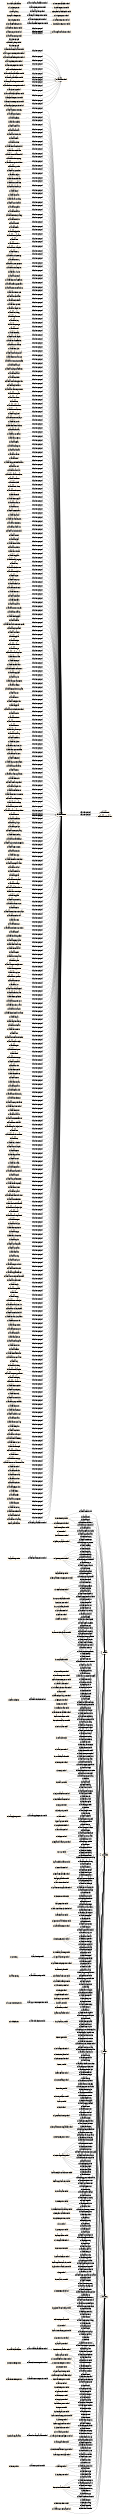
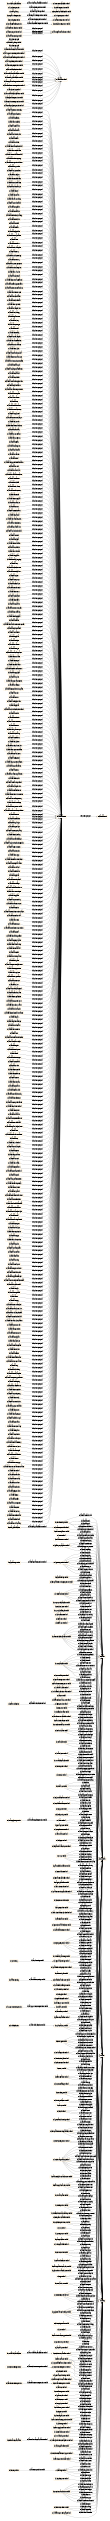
(82, 816) -> (57, 1026)
(85, 1913) -> (85, 1917)
